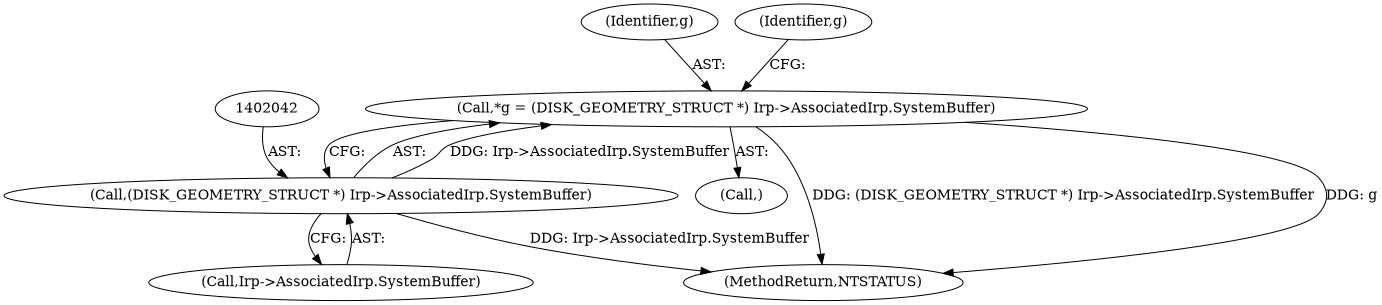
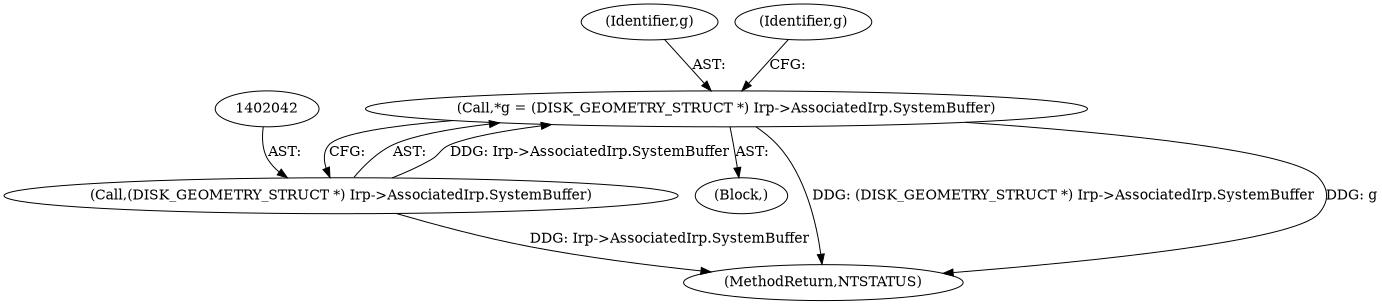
(741, 196) -> (741, 196)
(341, 283) -> none
